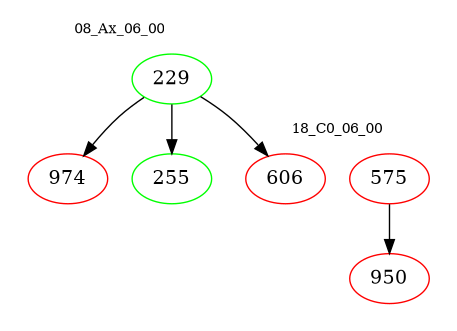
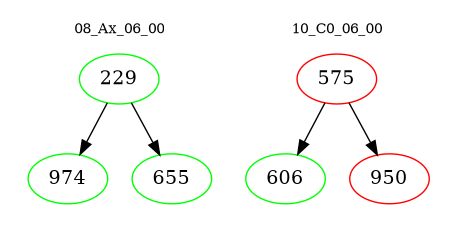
(244, 130) -> (315, 122)
(338, 130) -> (338, 30)
(68, 179) -> (68, 179)
(172, 179) -> (172, 179)
(286, 179) -> (286, 179)
